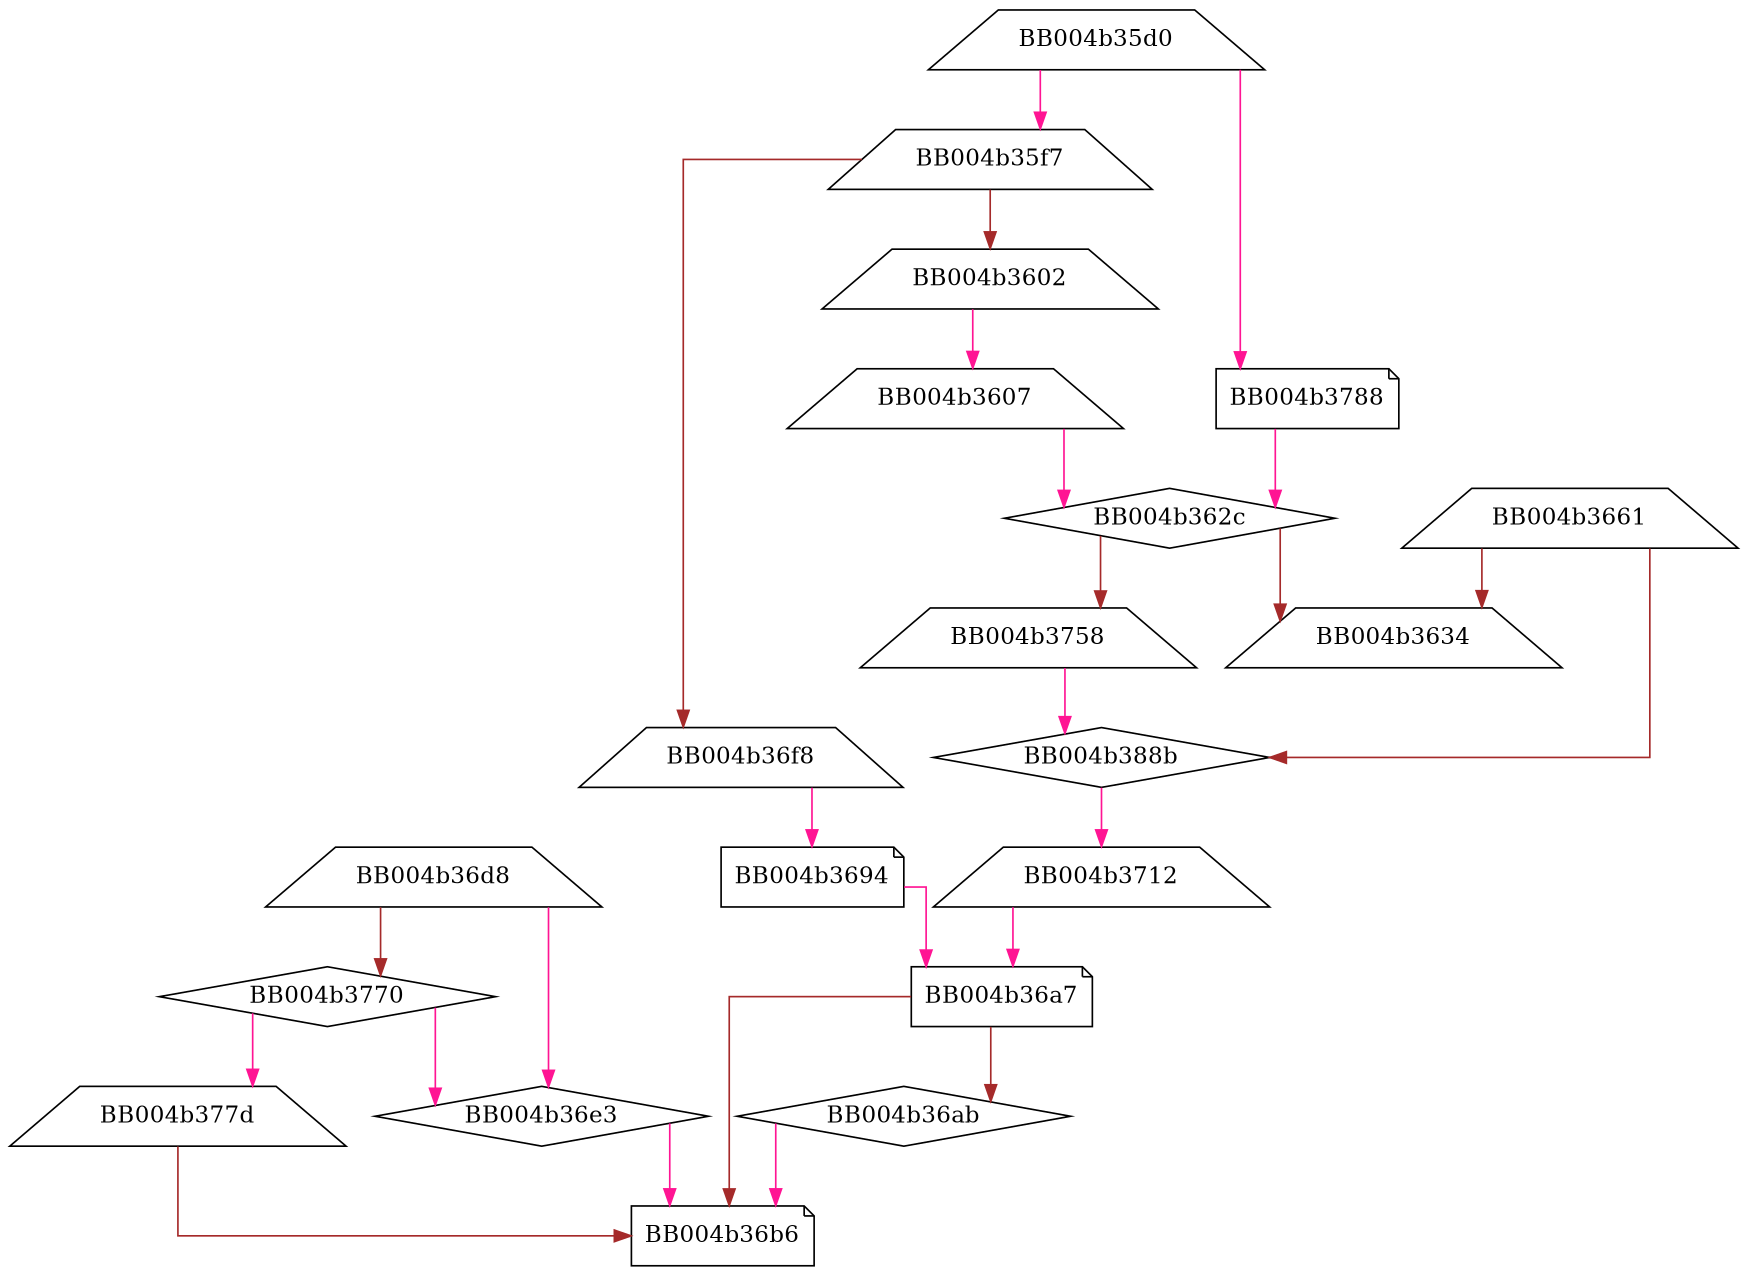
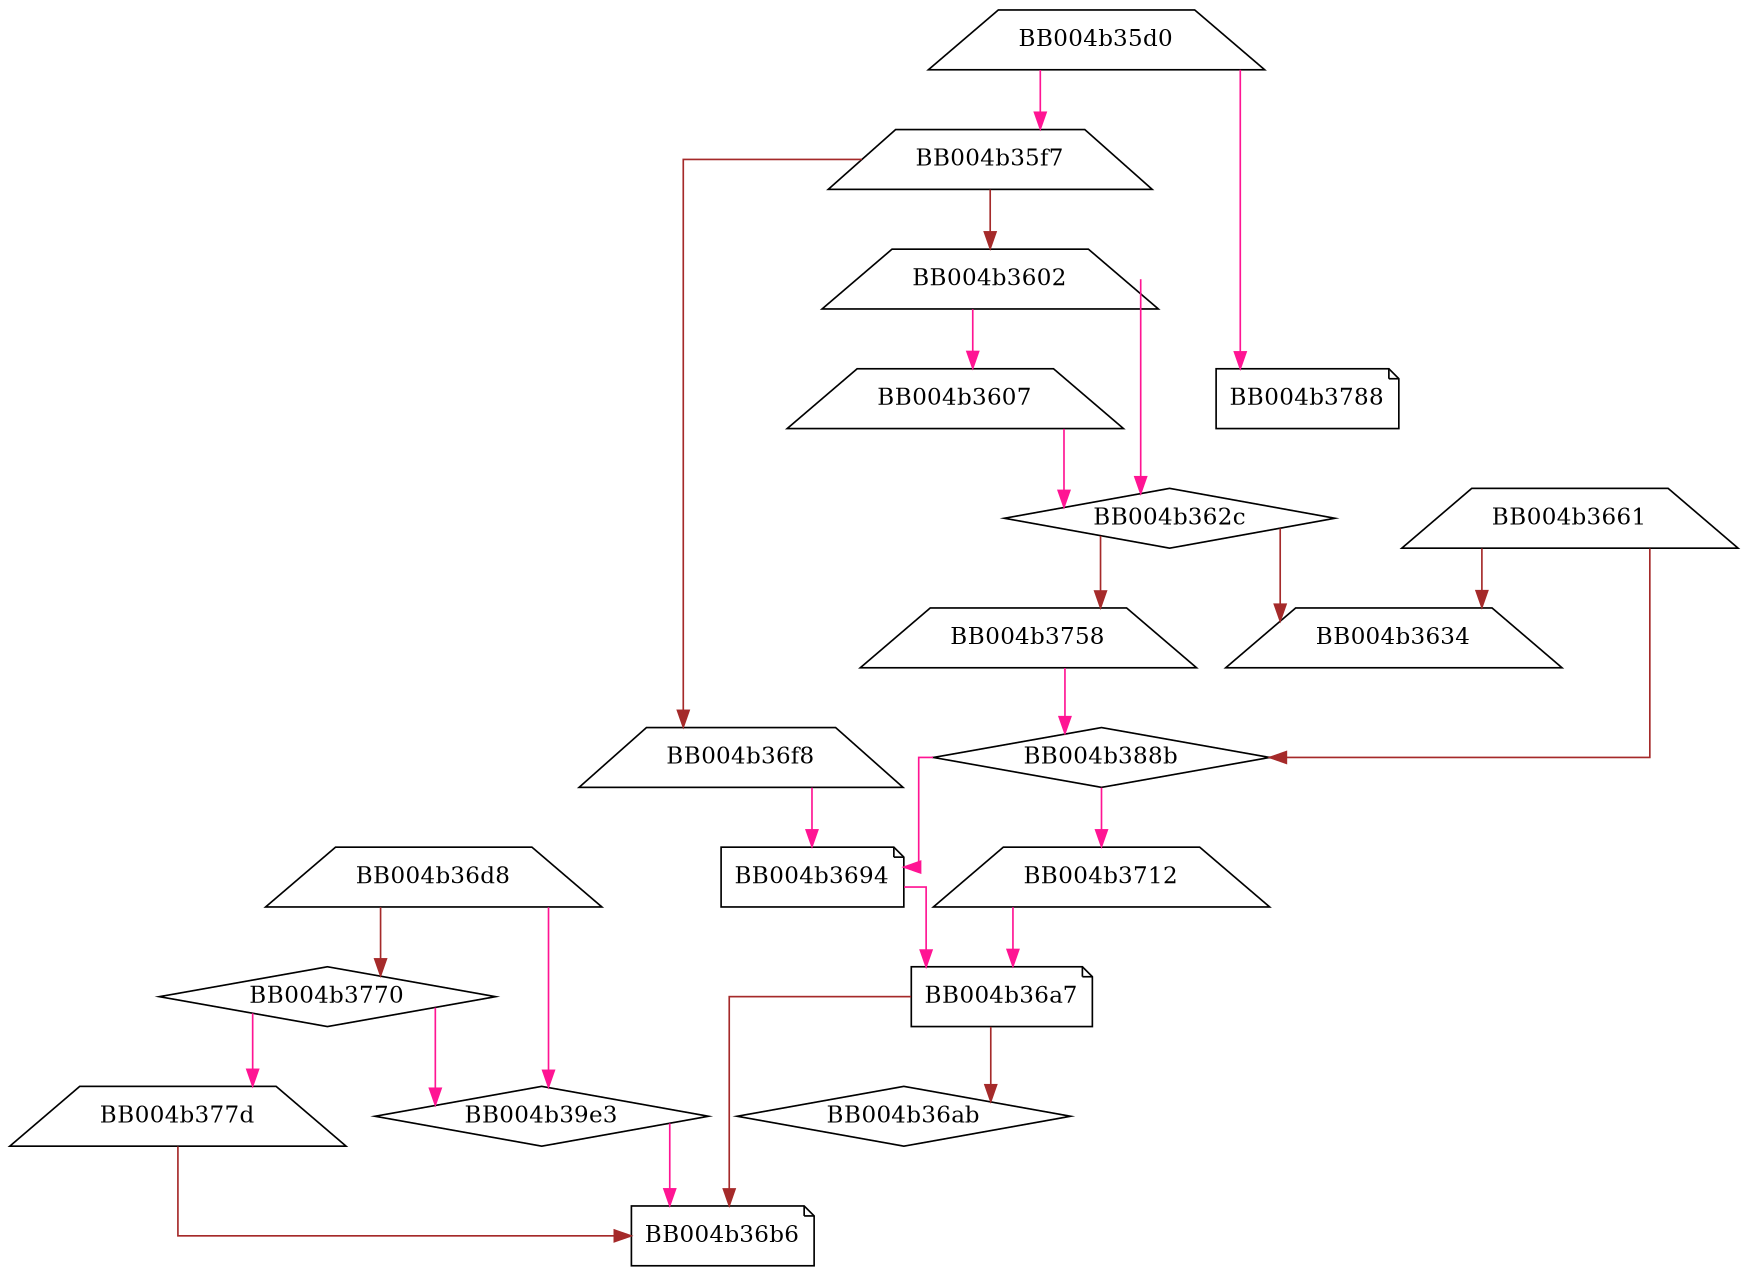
(1275, 460) -> (1141, 378)
none -> (919, 806)
(542, 1116) -> (542, 1116)
(776, 1156) -> none
